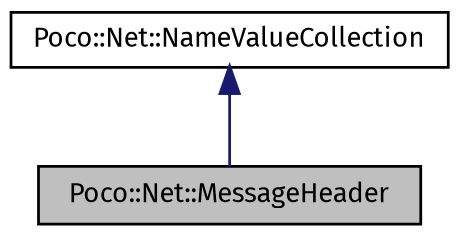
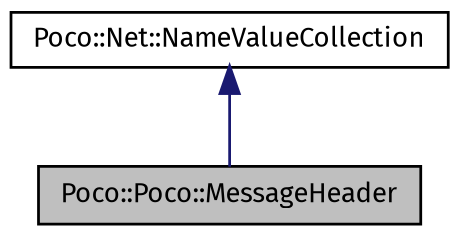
(230, 195) -> (230, 195)
